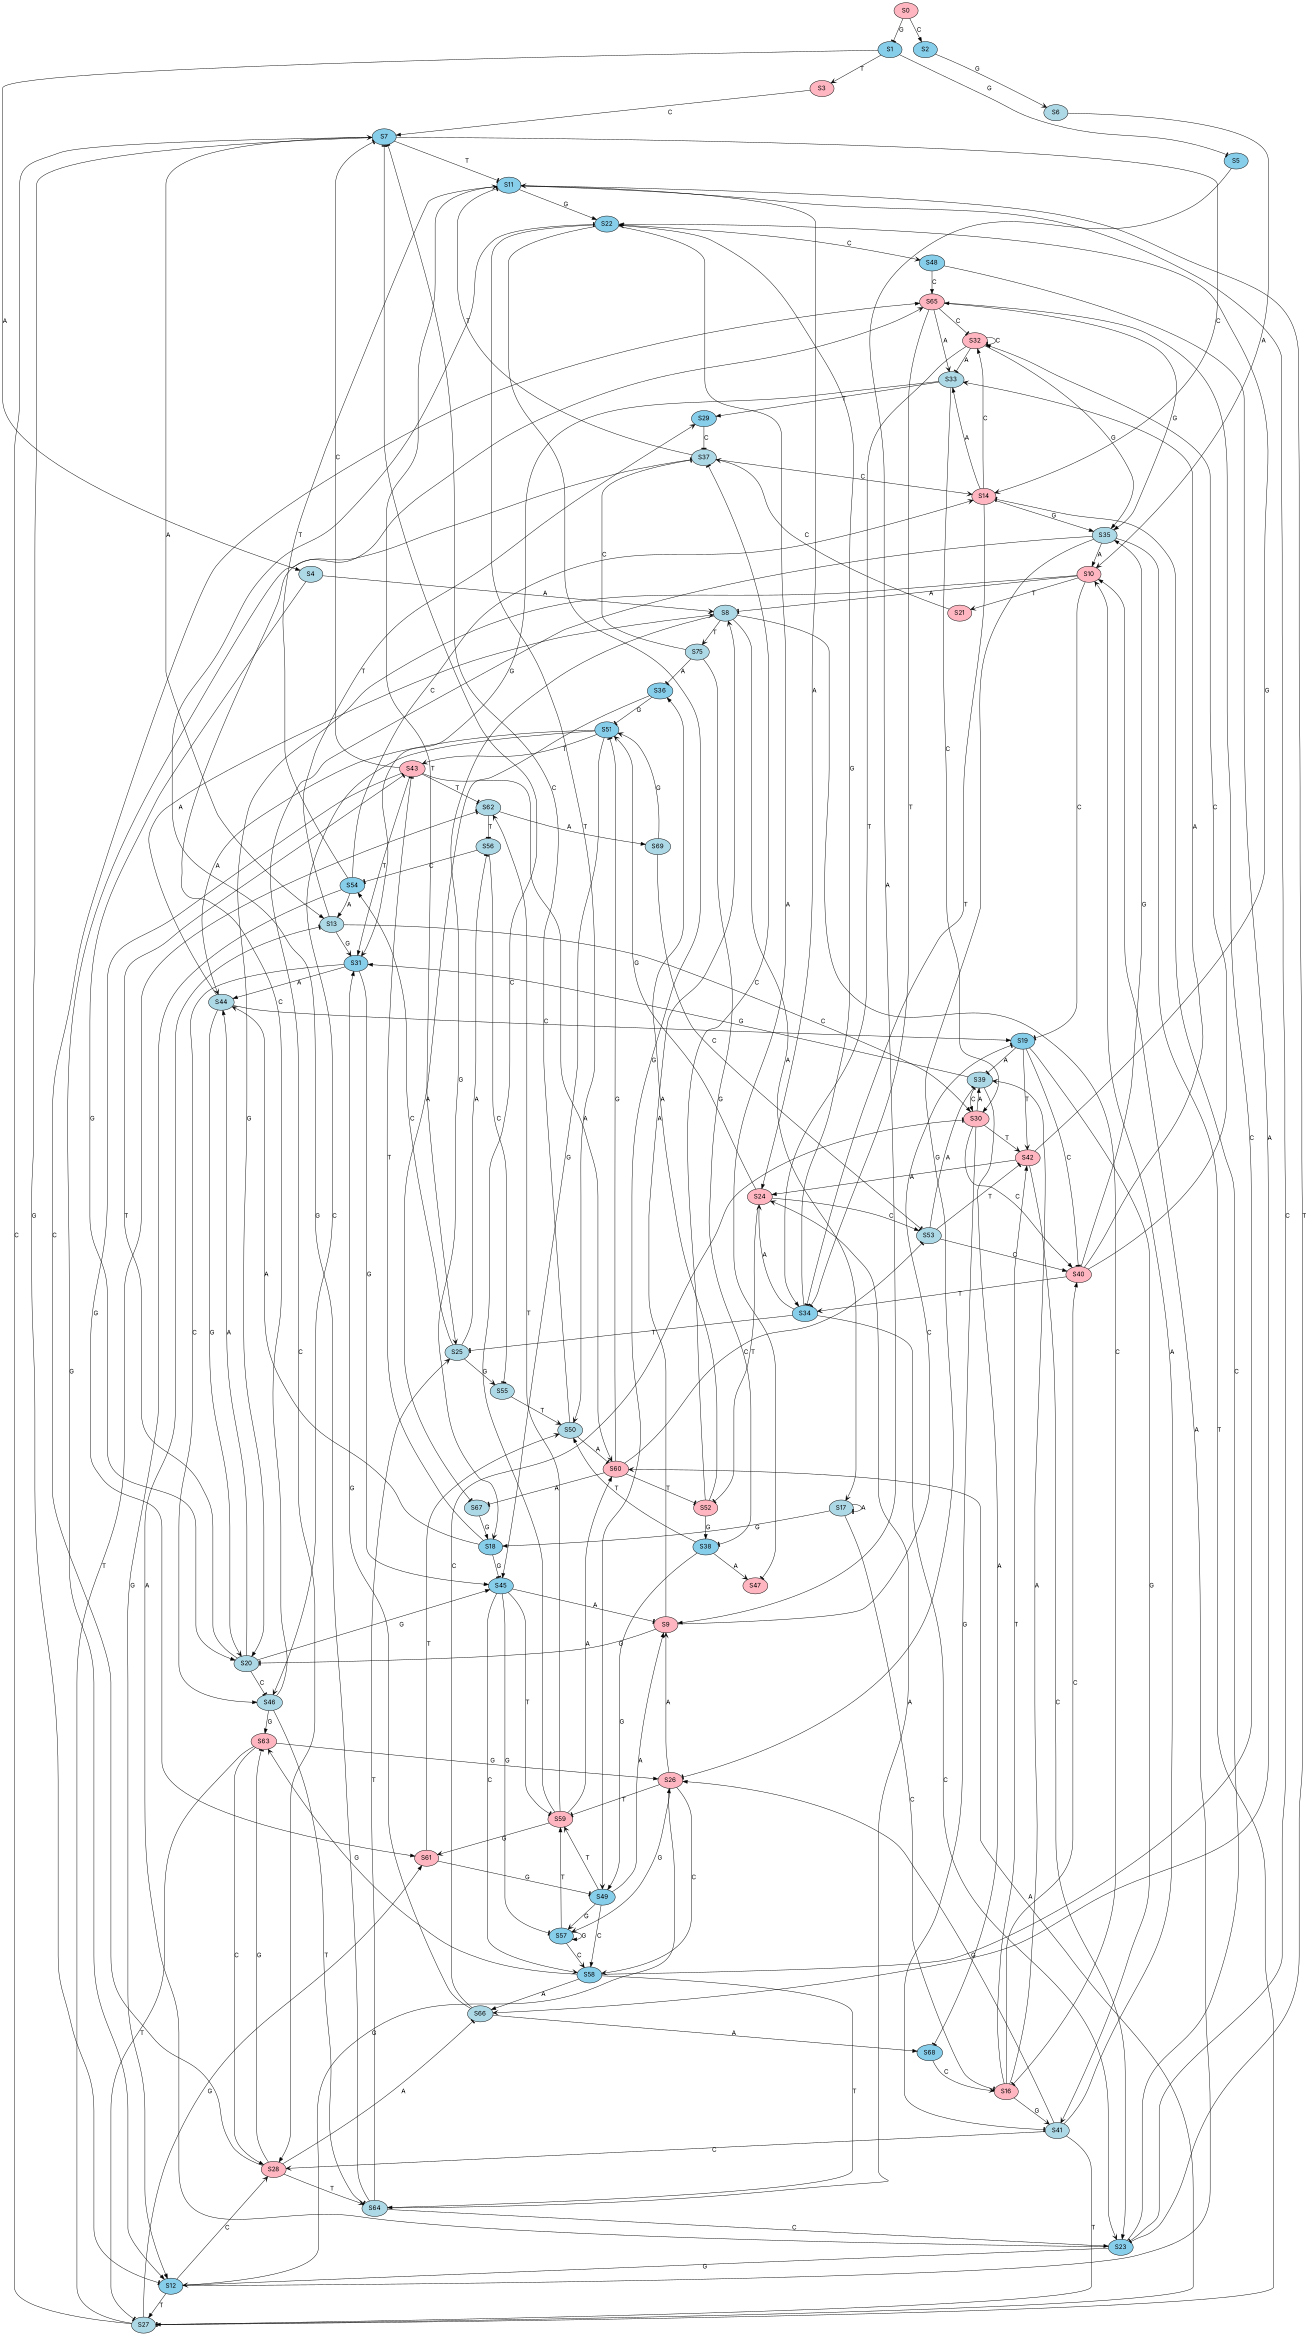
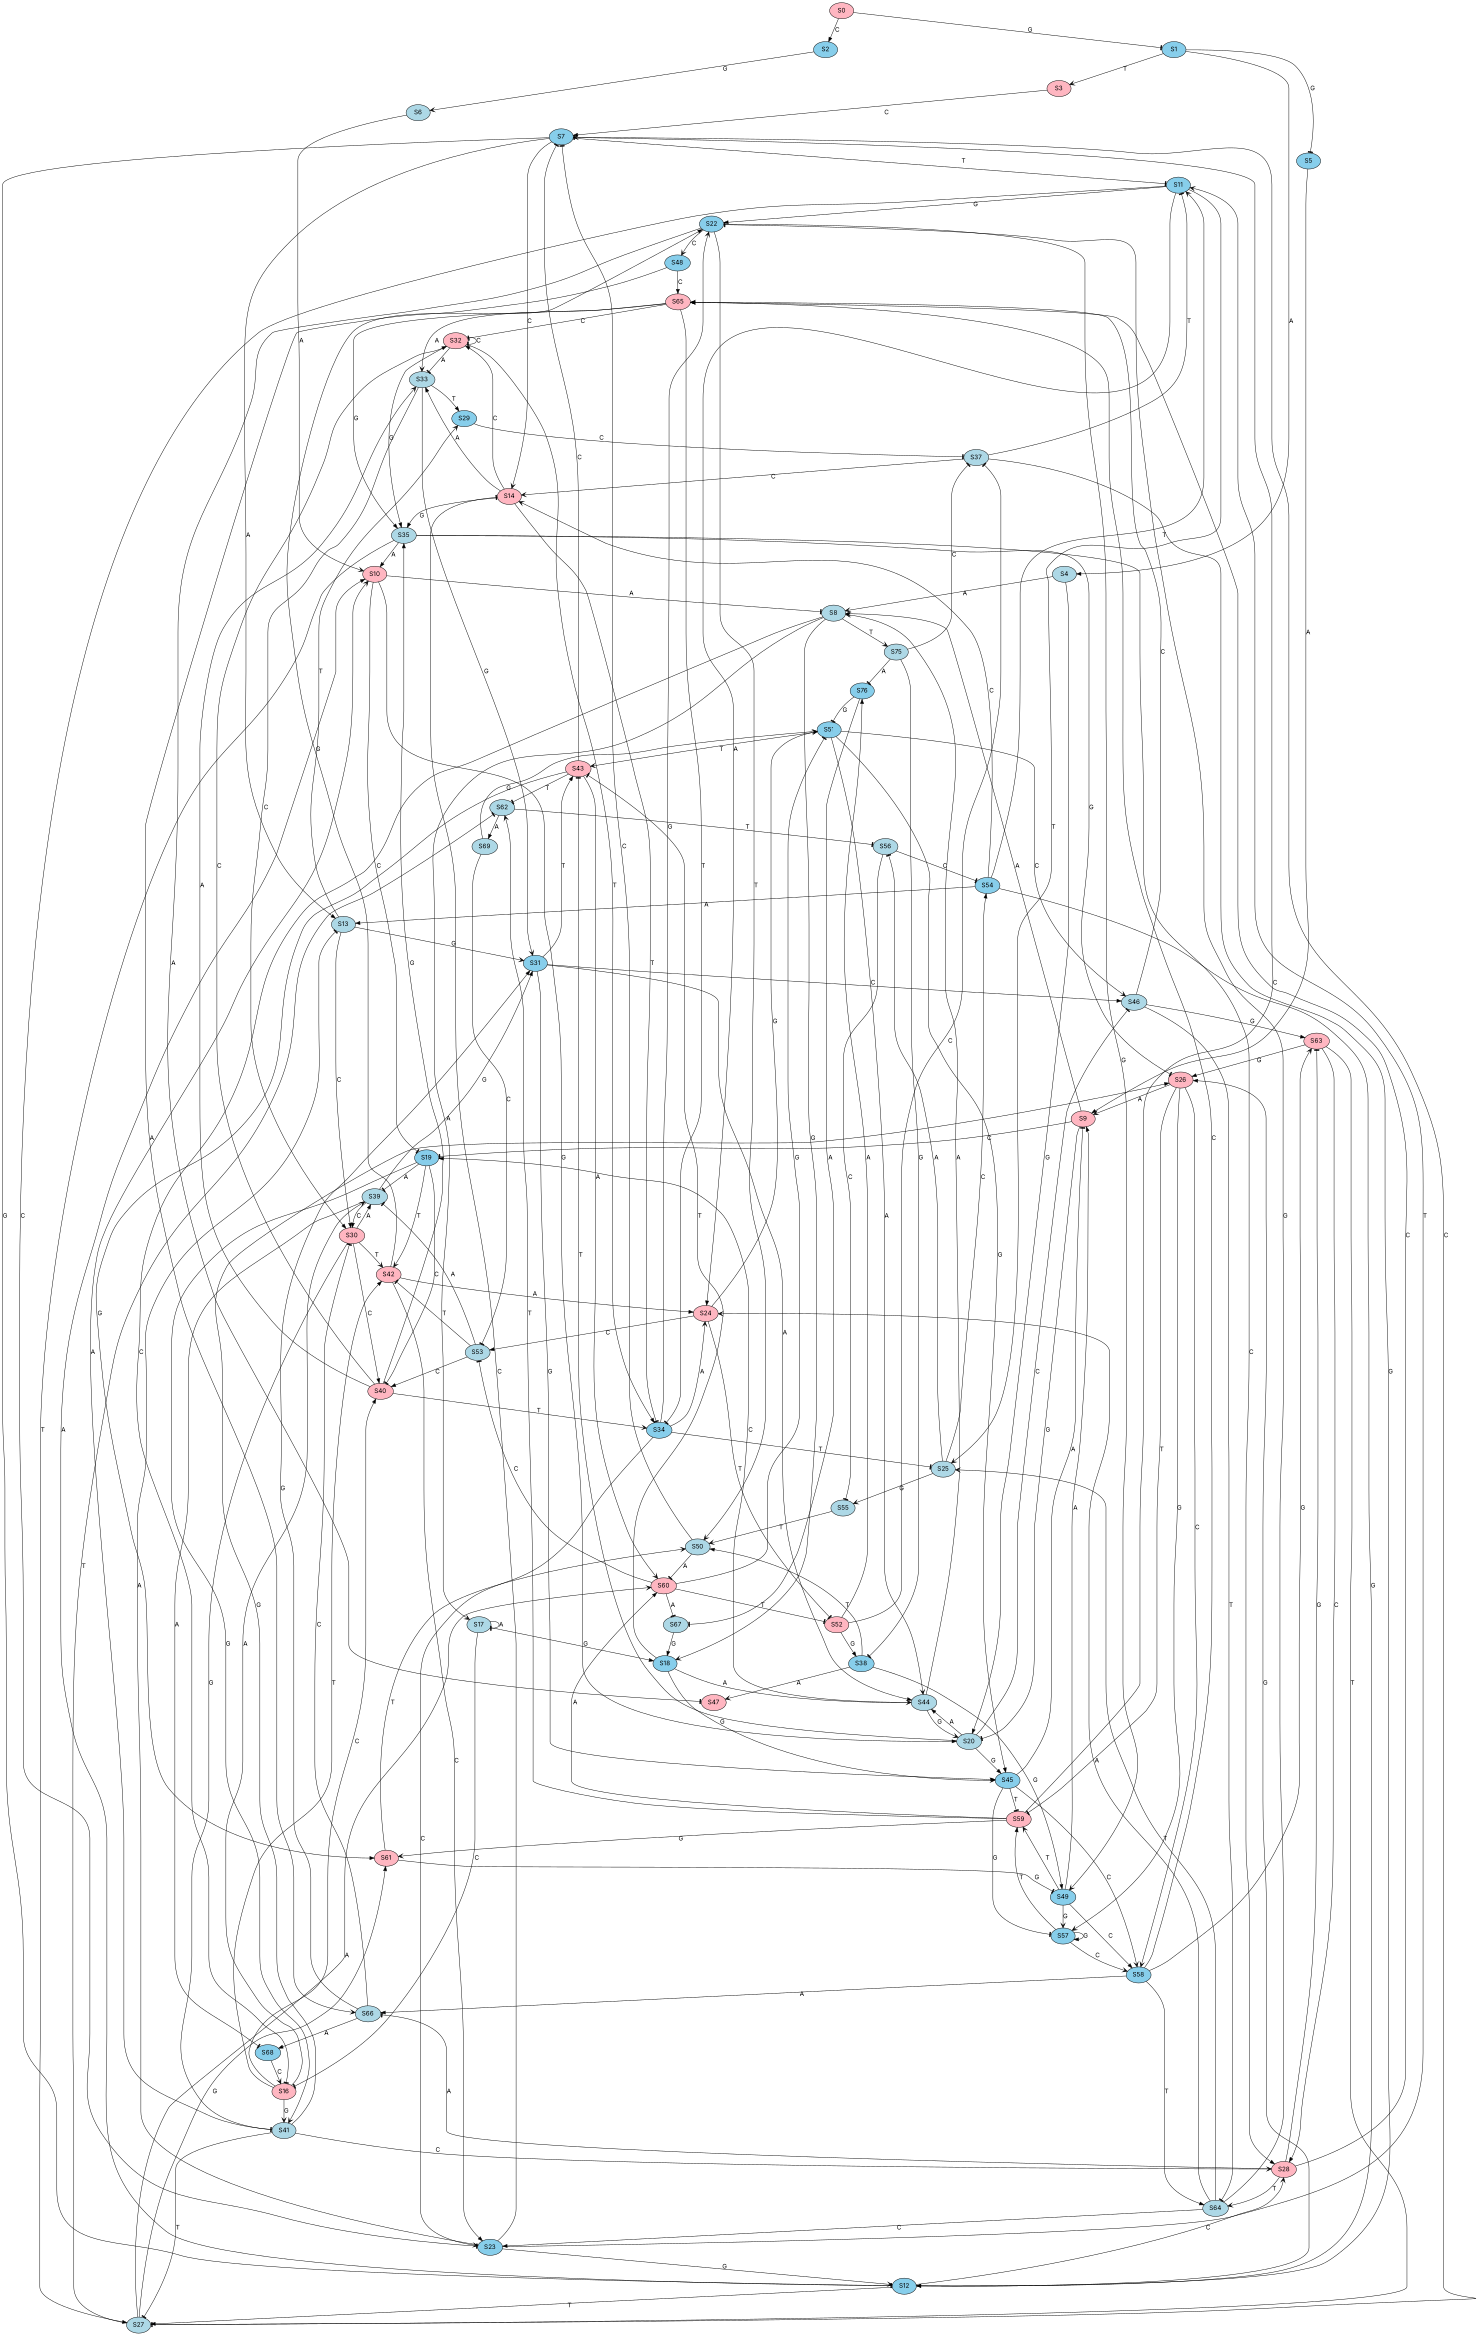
(960, 613) -> none
(660, 691) -> (862, 691)
(382, 863) -> (561, 870)
(495, 1565) -> (815, 1760)
